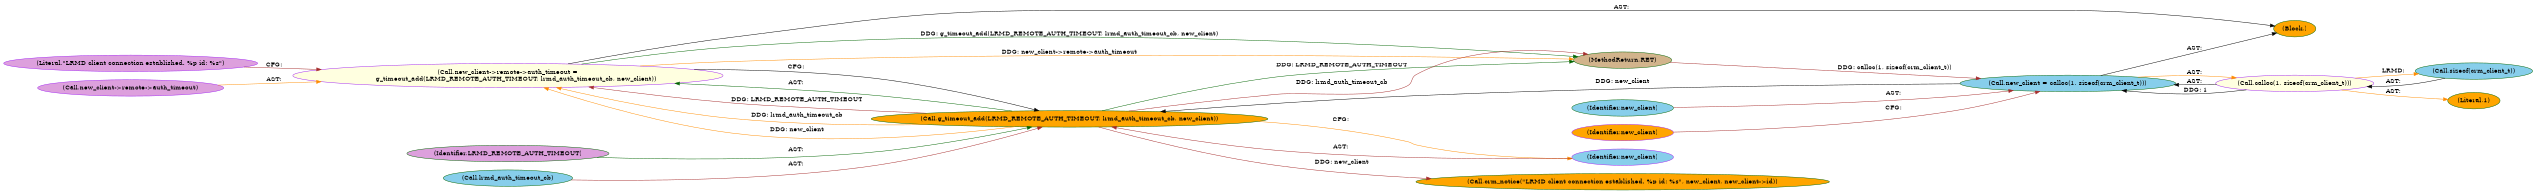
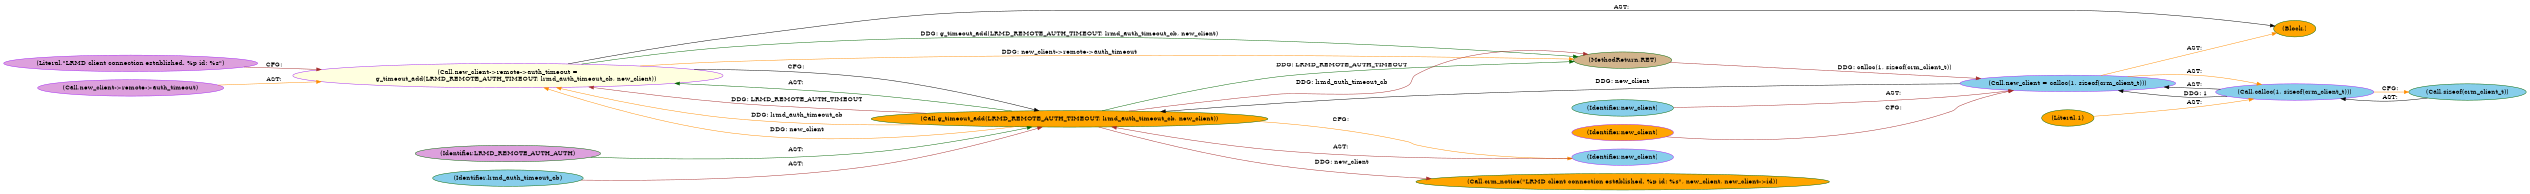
(2186, 55) -> (2186, 55)
(2395, 71) -> (2391, 89)
(2068, 83) -> (2068, 83)
(2295, 83) -> (2295, 92)
(2392, 96) -> (2171, 110)
(508, 154) -> (508, 154)
(508, 178) -> (508, 178)
